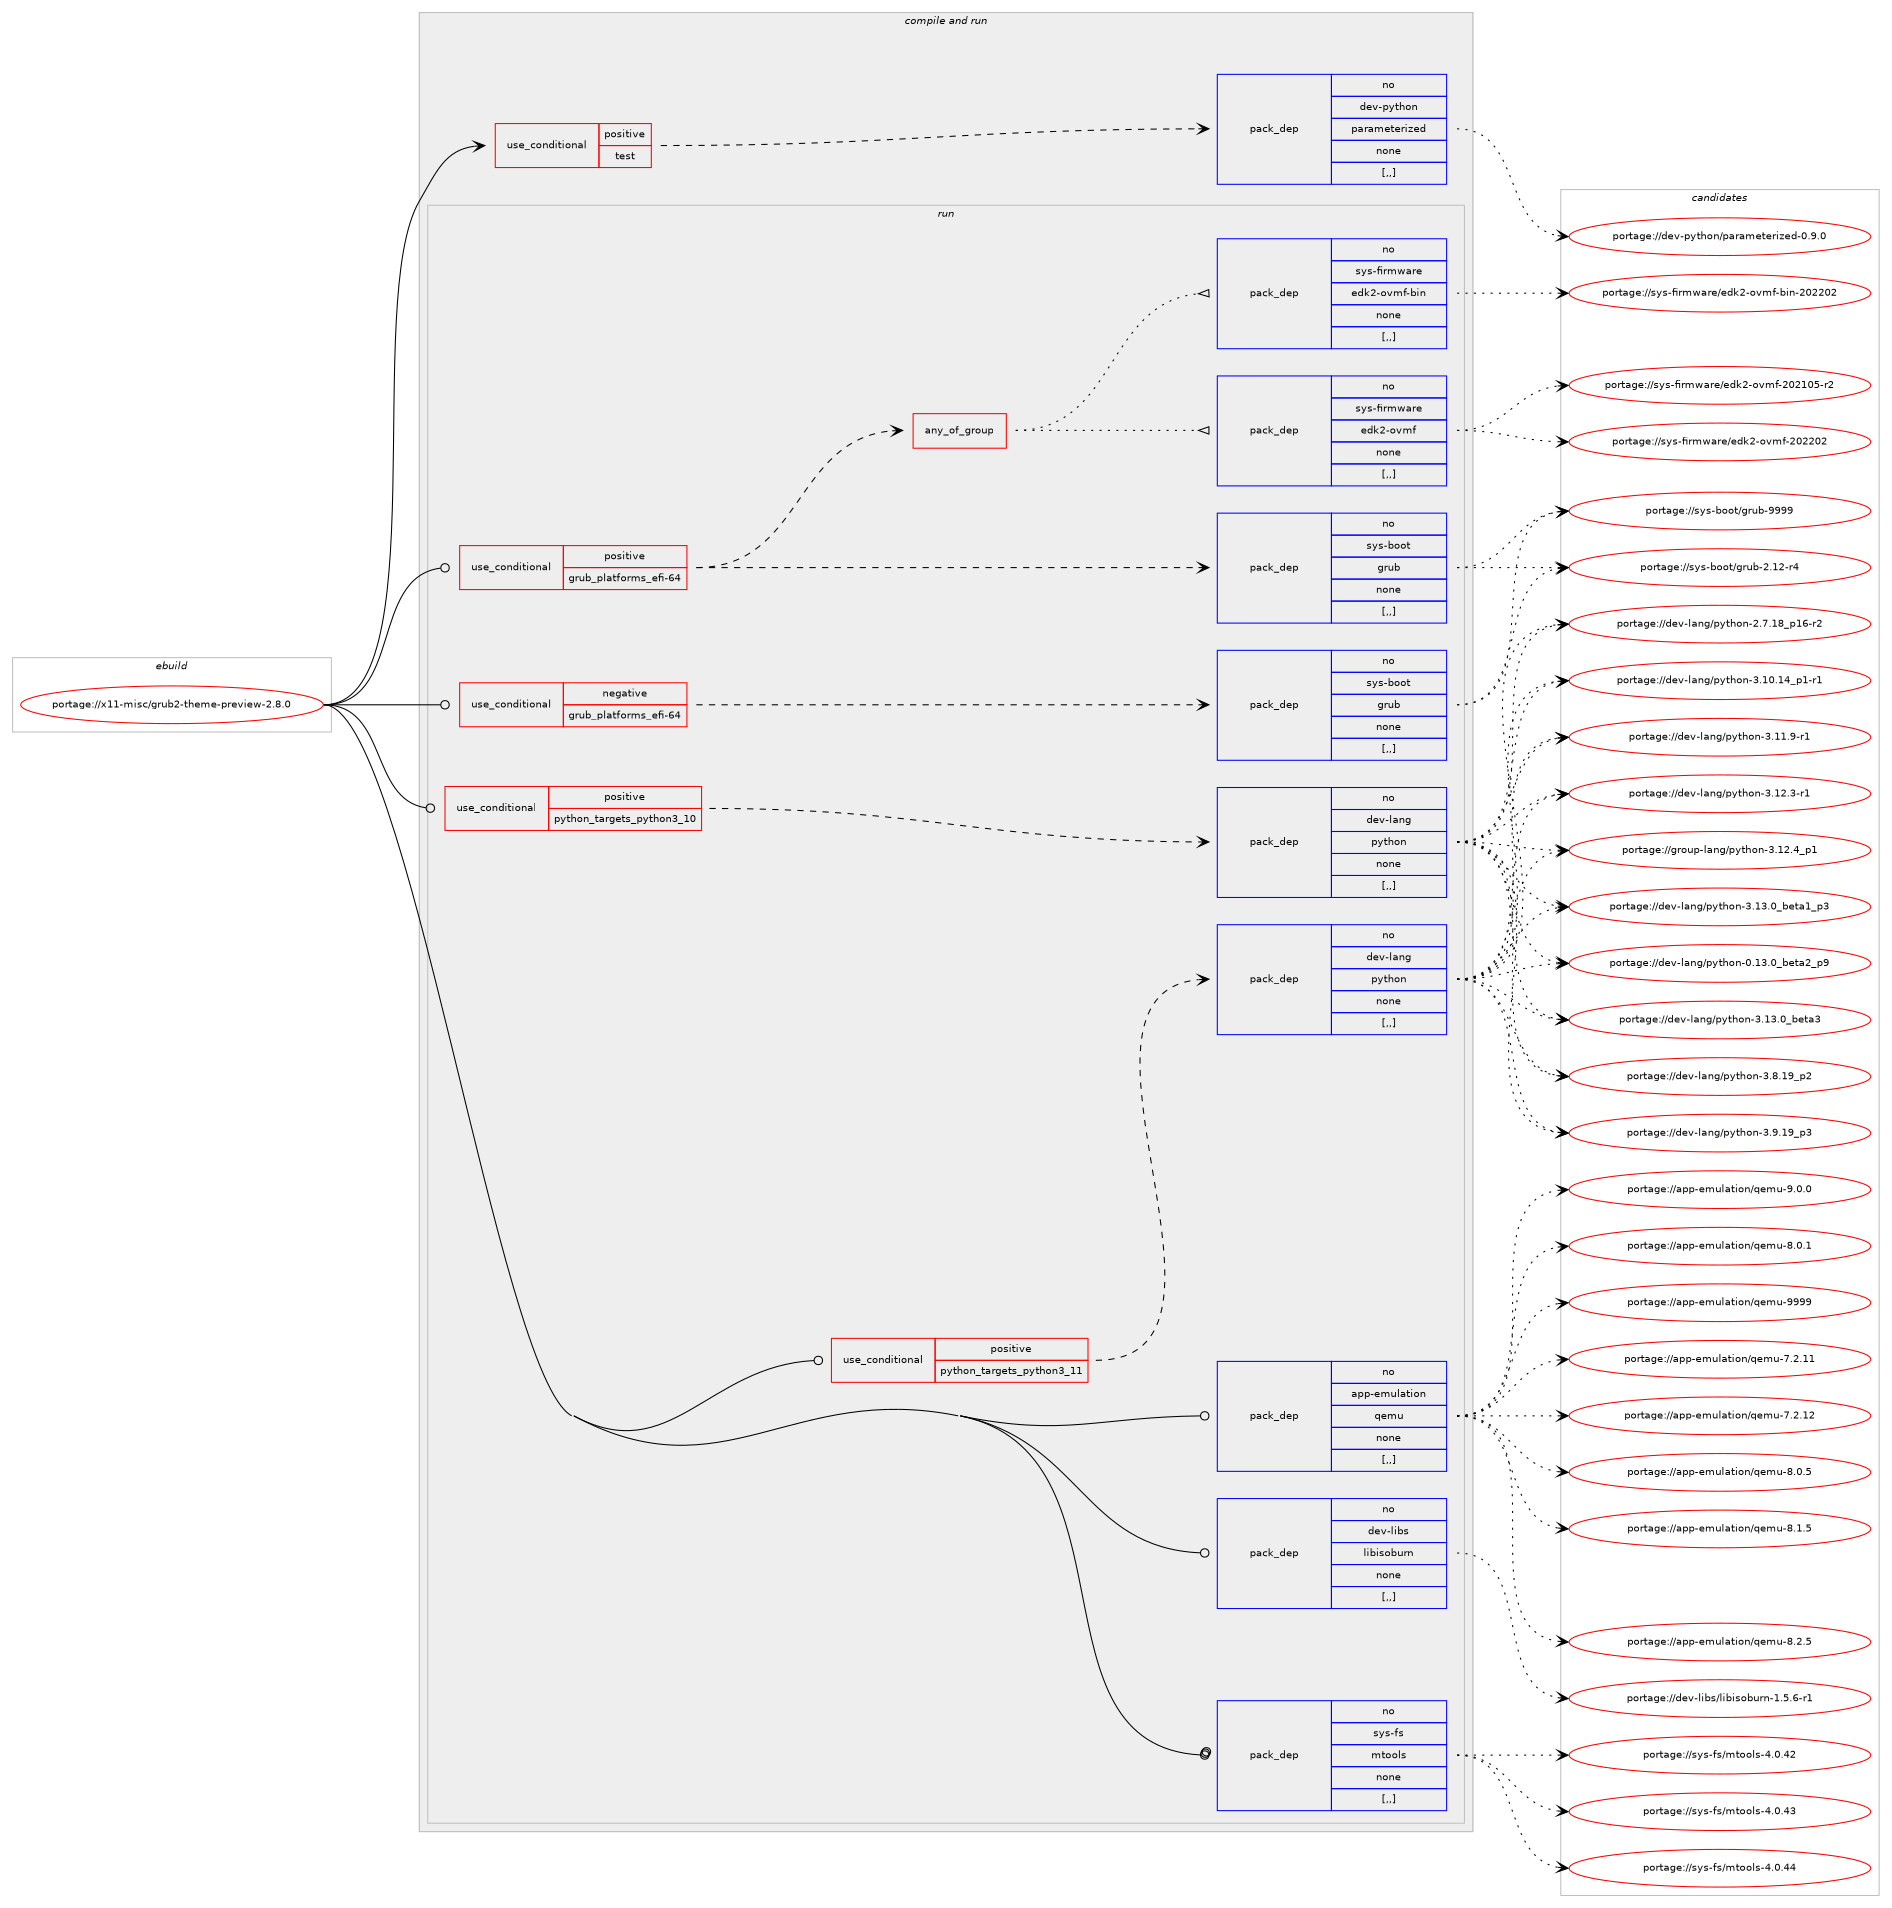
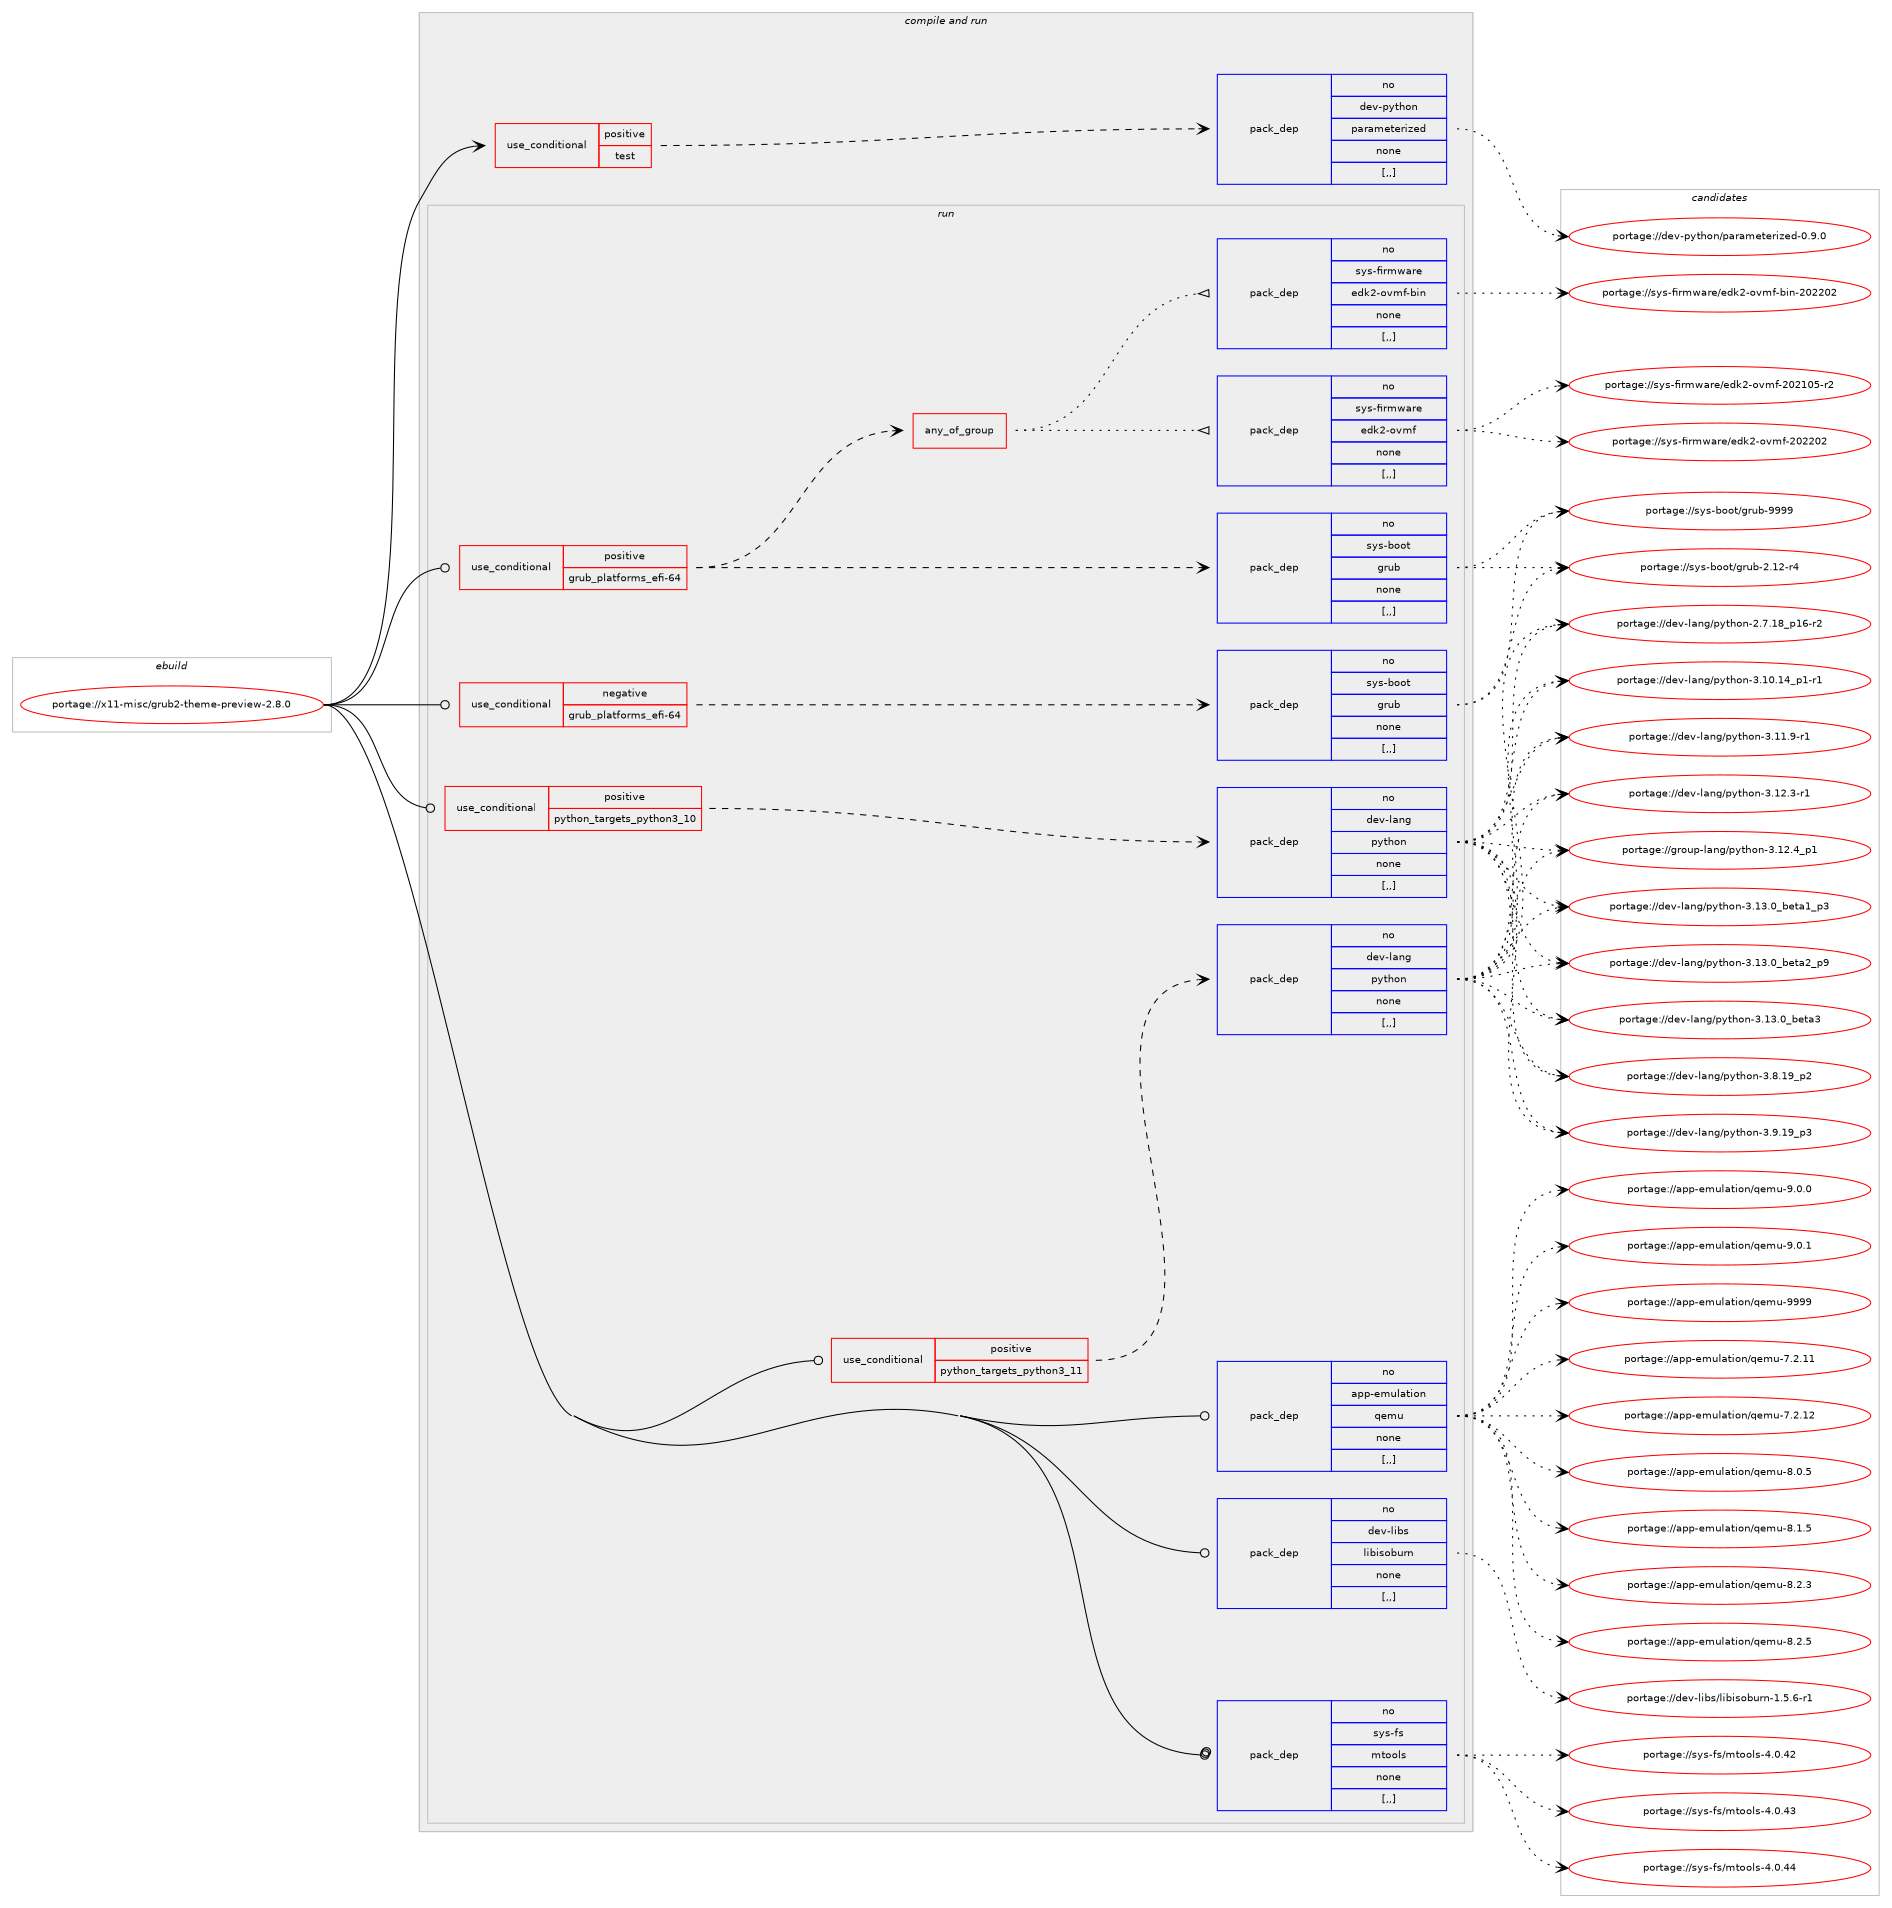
(1720, 963) -> (1720, 963)
(1720, 1246) -> (1720, 1246)
none -> (1720, 1585)
